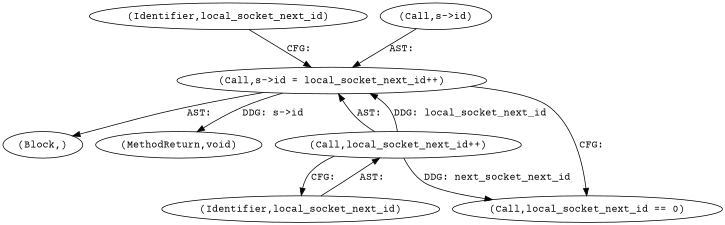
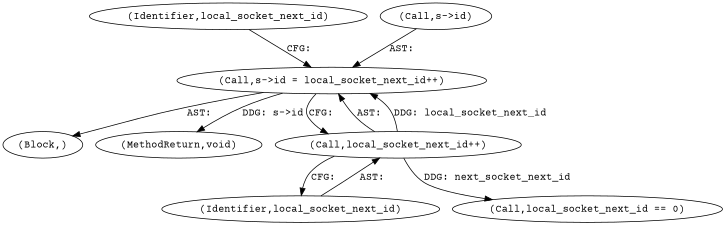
(553, 110) -> (307, 114)
